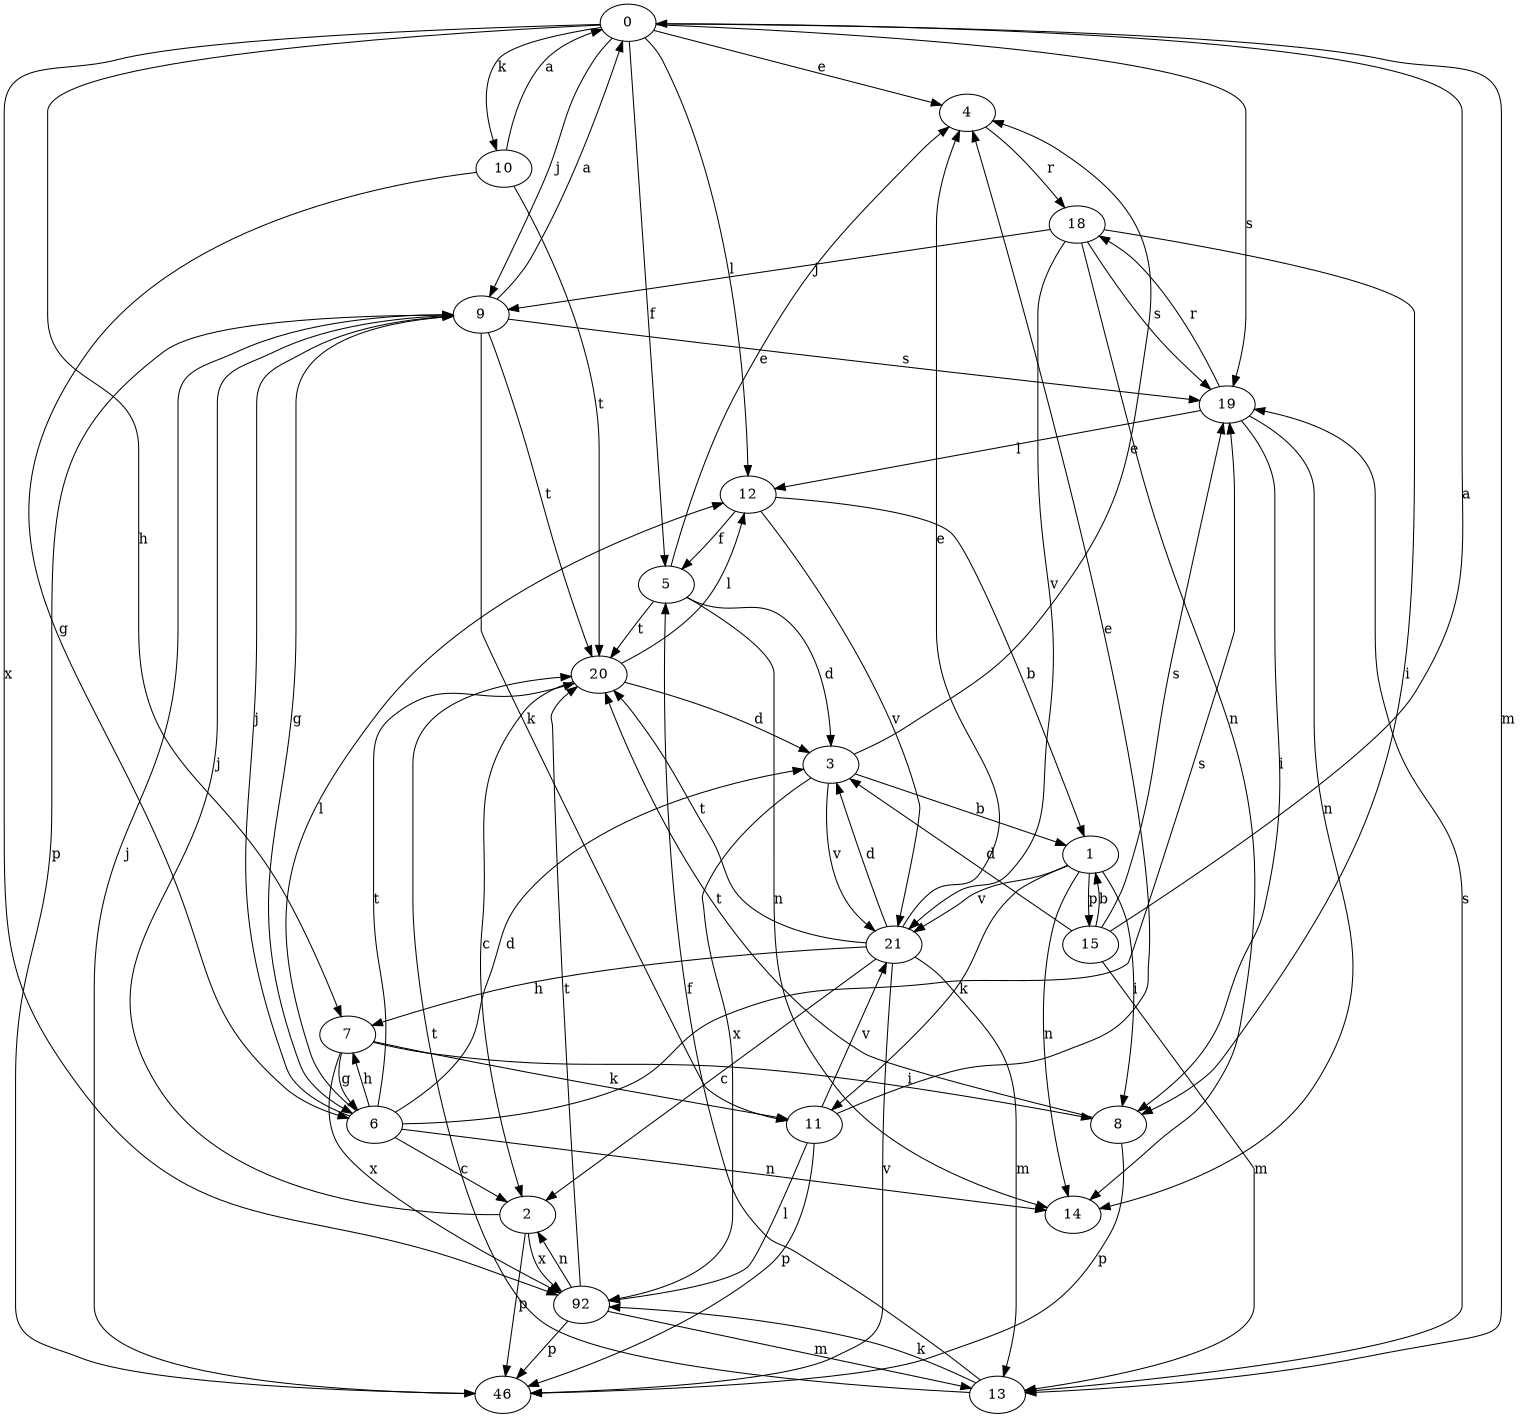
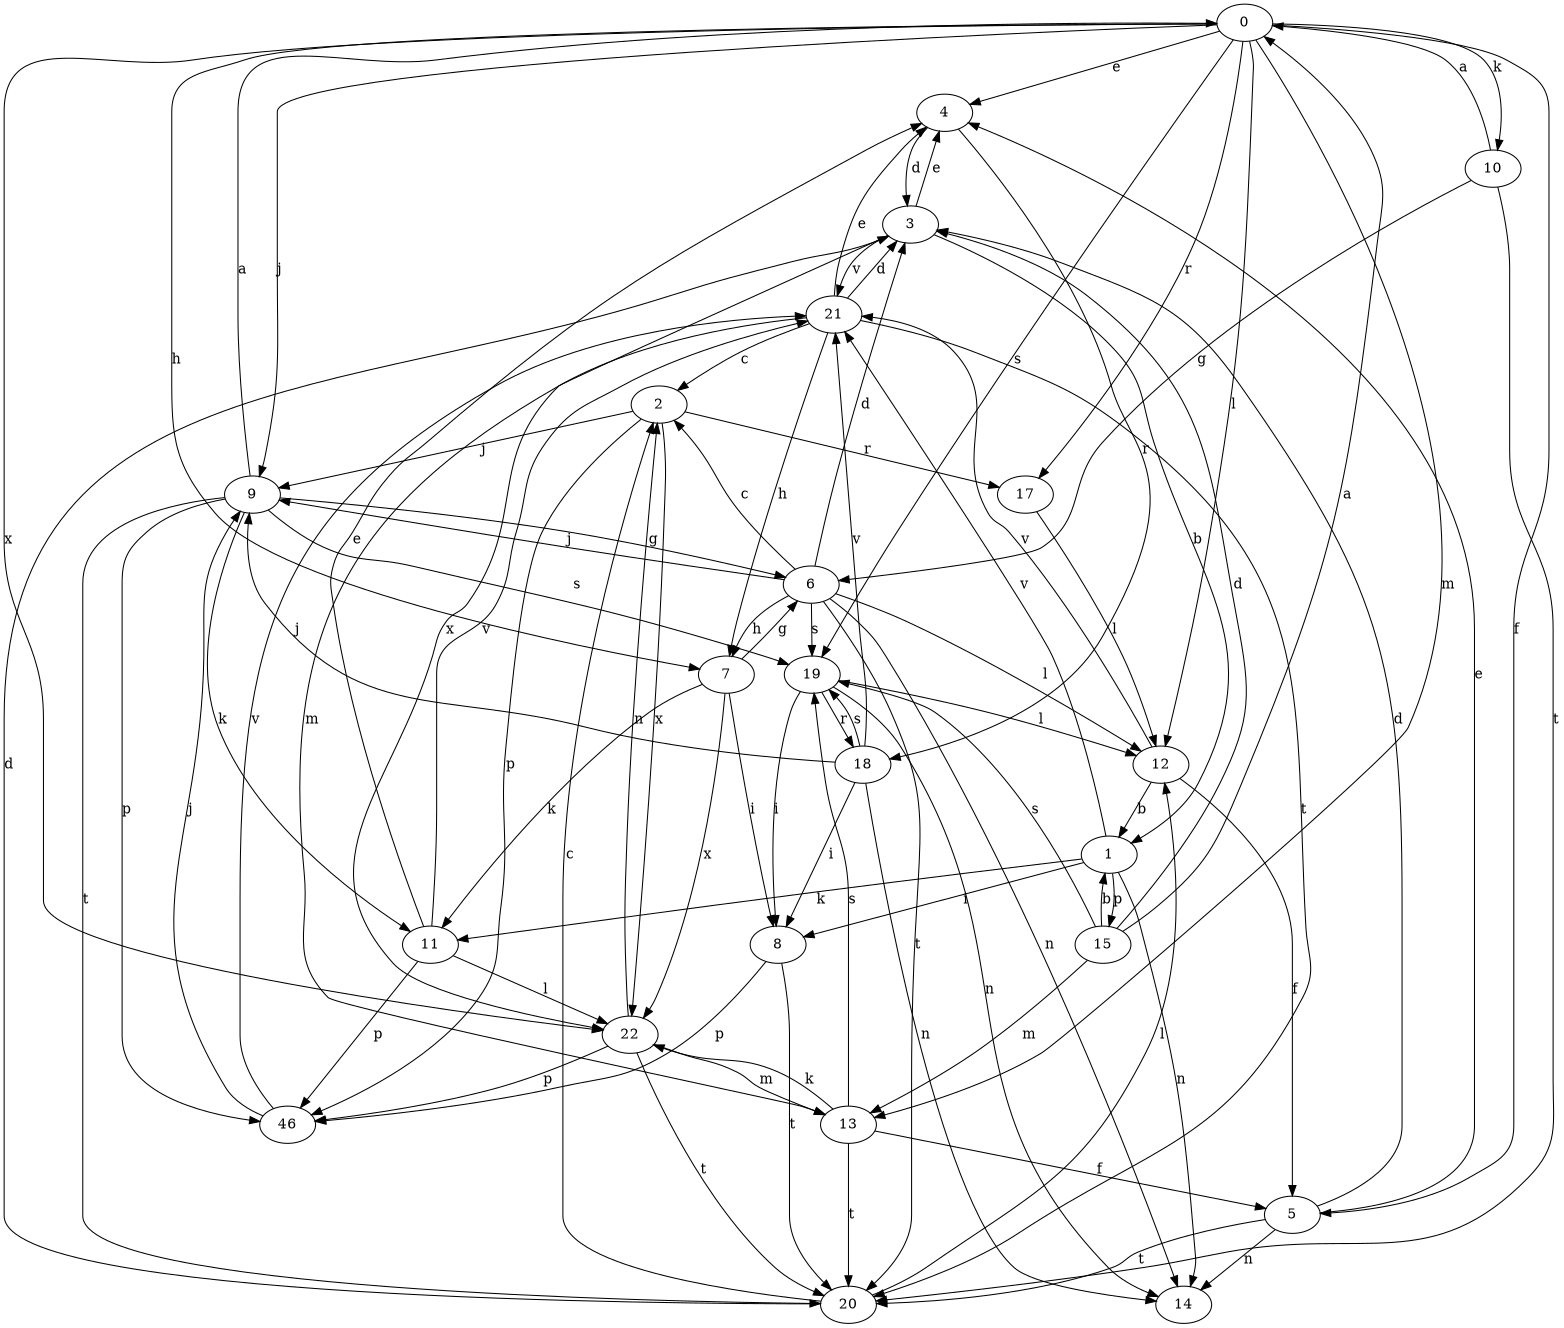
none -> (909, 159)
none -> (1025, 495)
(582, 1305) -> (630, 1035)
(881, 1320) -> (305, 558)
